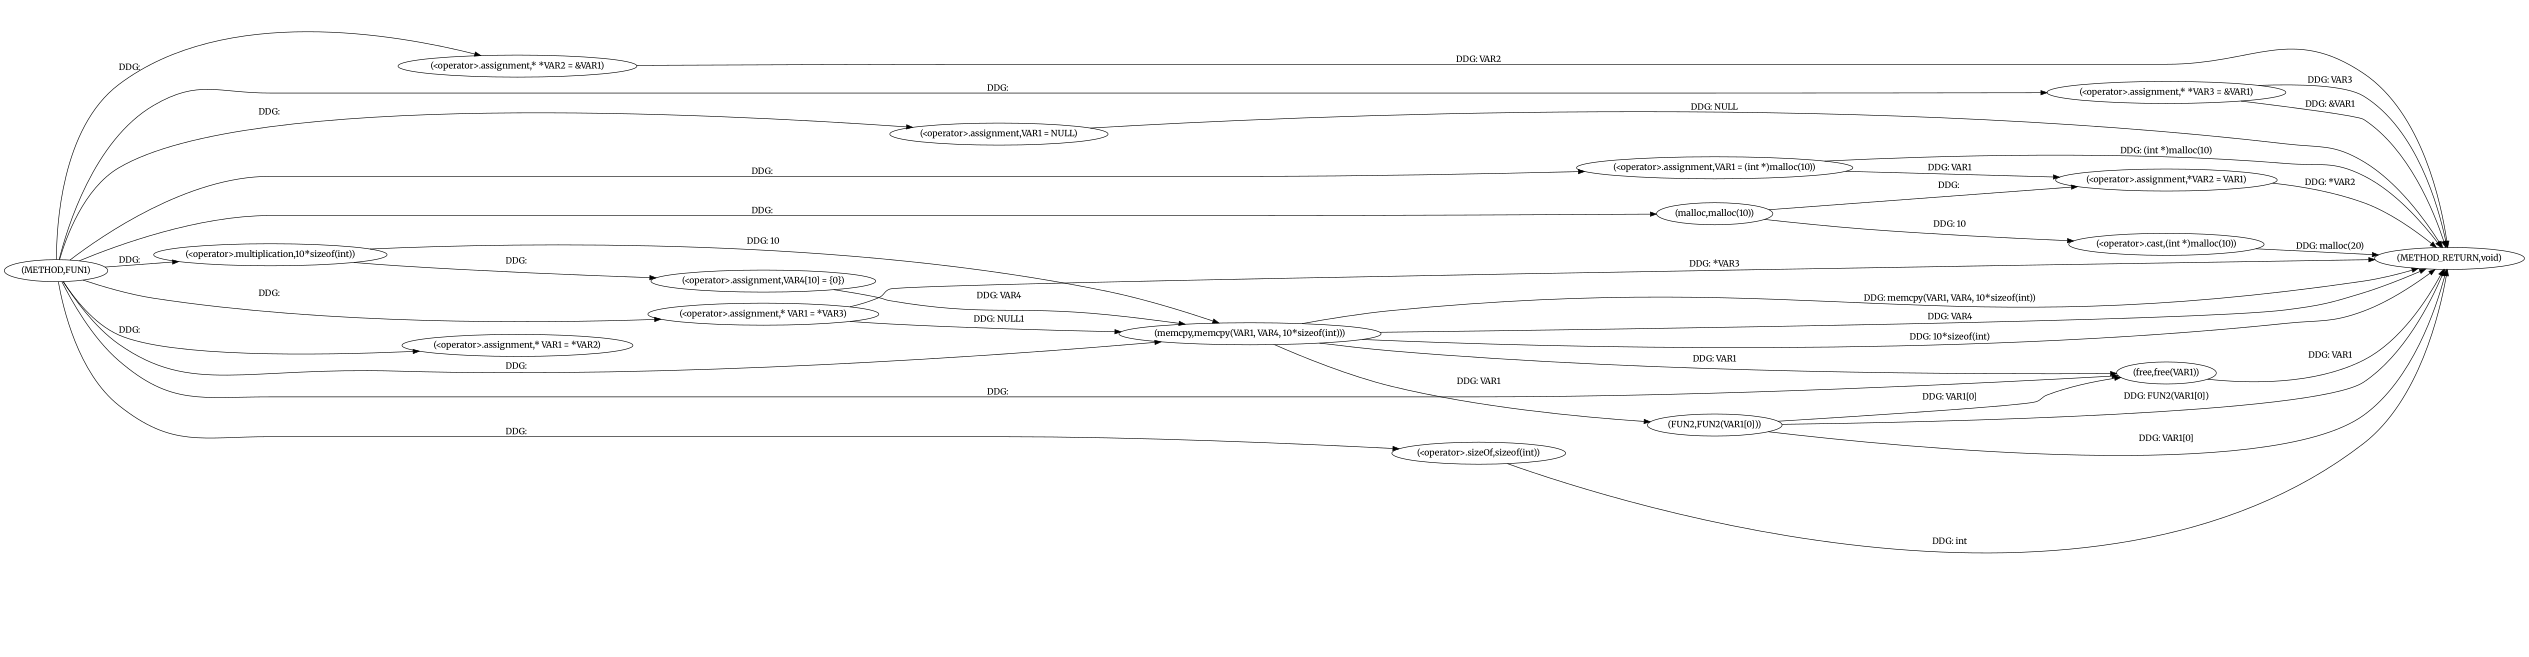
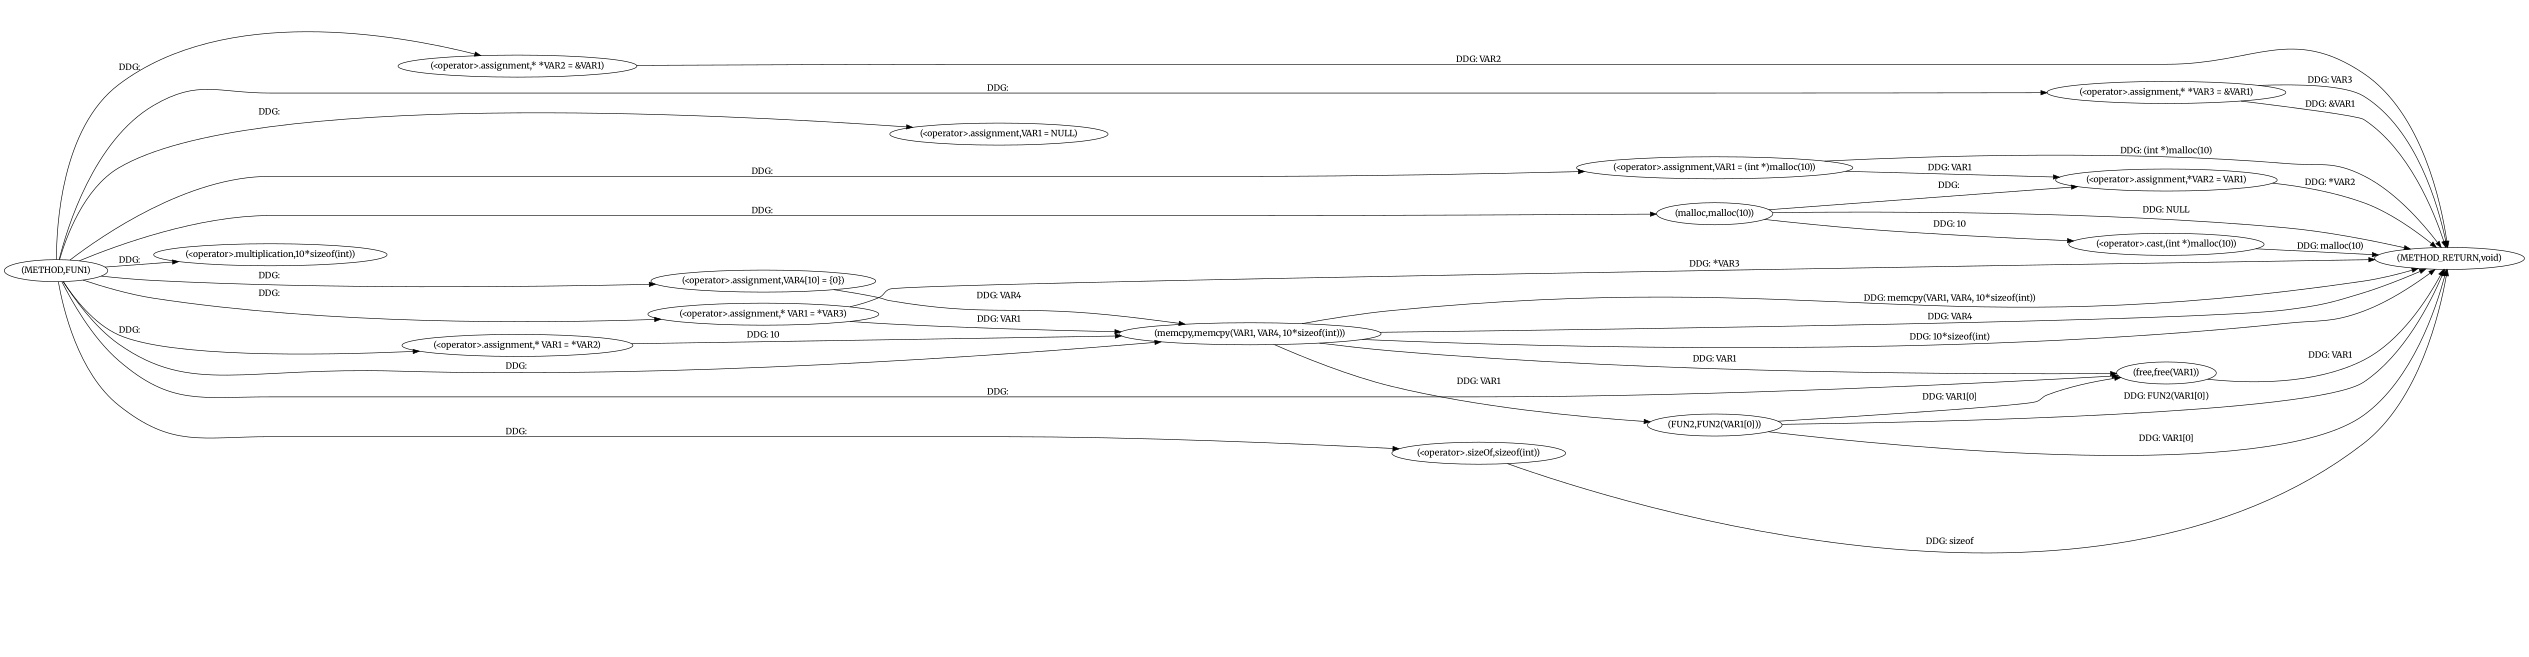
(1784, 113) -> (2089, 216)
(2330, 247) -> (2330, 247)
(795, 252) -> (873, 340)
(502, 272) -> (375, 286)
(999, 319) -> (999, 319)
(1950, 542) -> (1950, 542)
